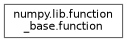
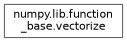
(63, 21) -> (63, 21)
